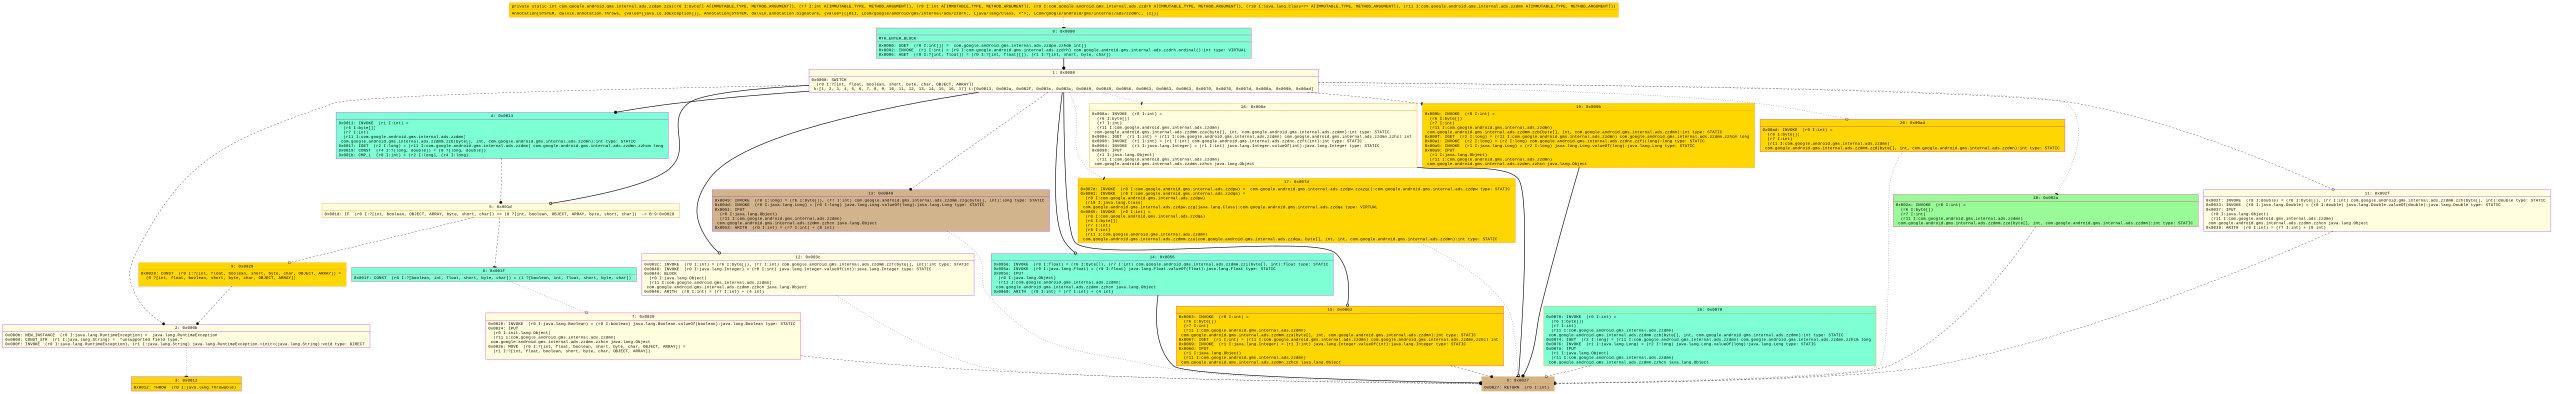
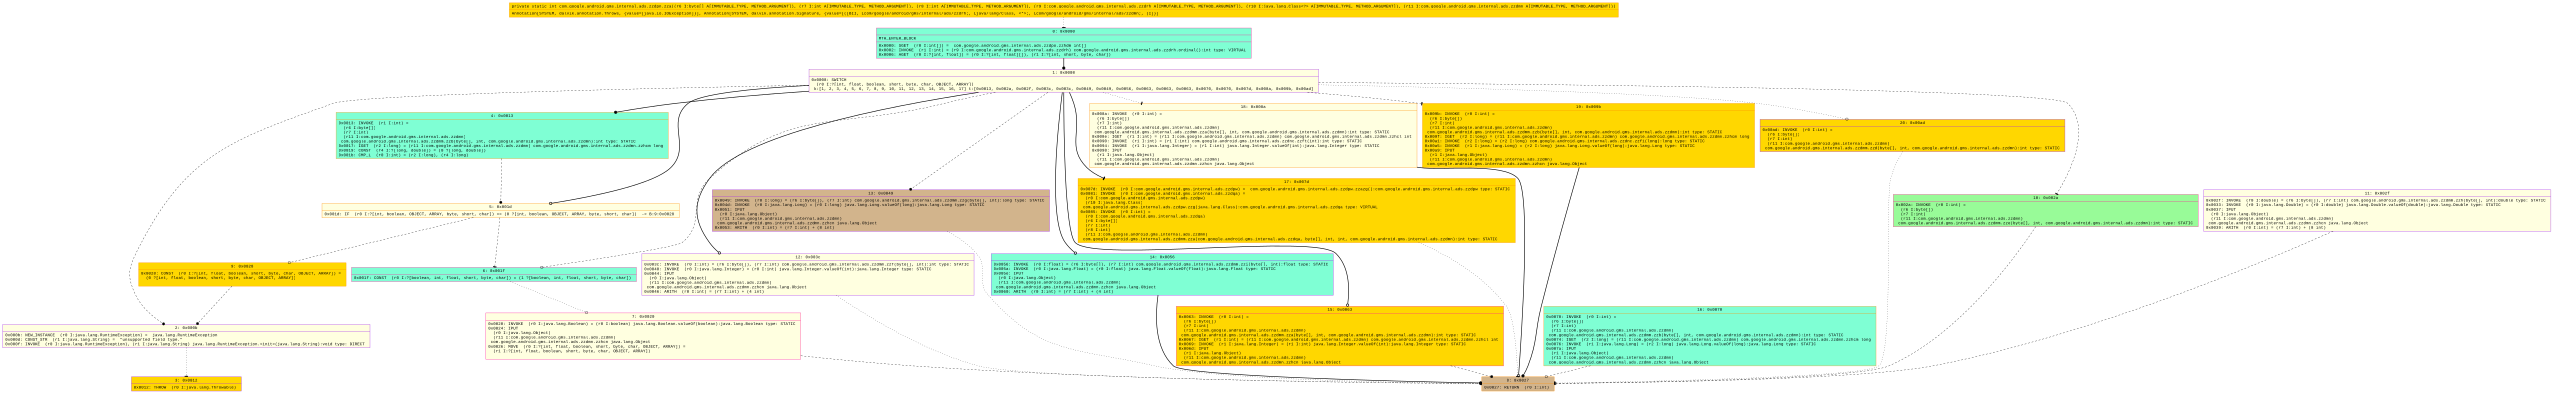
(1742, 88) -> (1742, 88)
(2089, 106) -> (757, 145)
(502, 135) -> (502, 135)
(1076, 141) -> (1076, 141)
(663, 273) -> (662, 273)
(520, 333) -> (520, 333)
